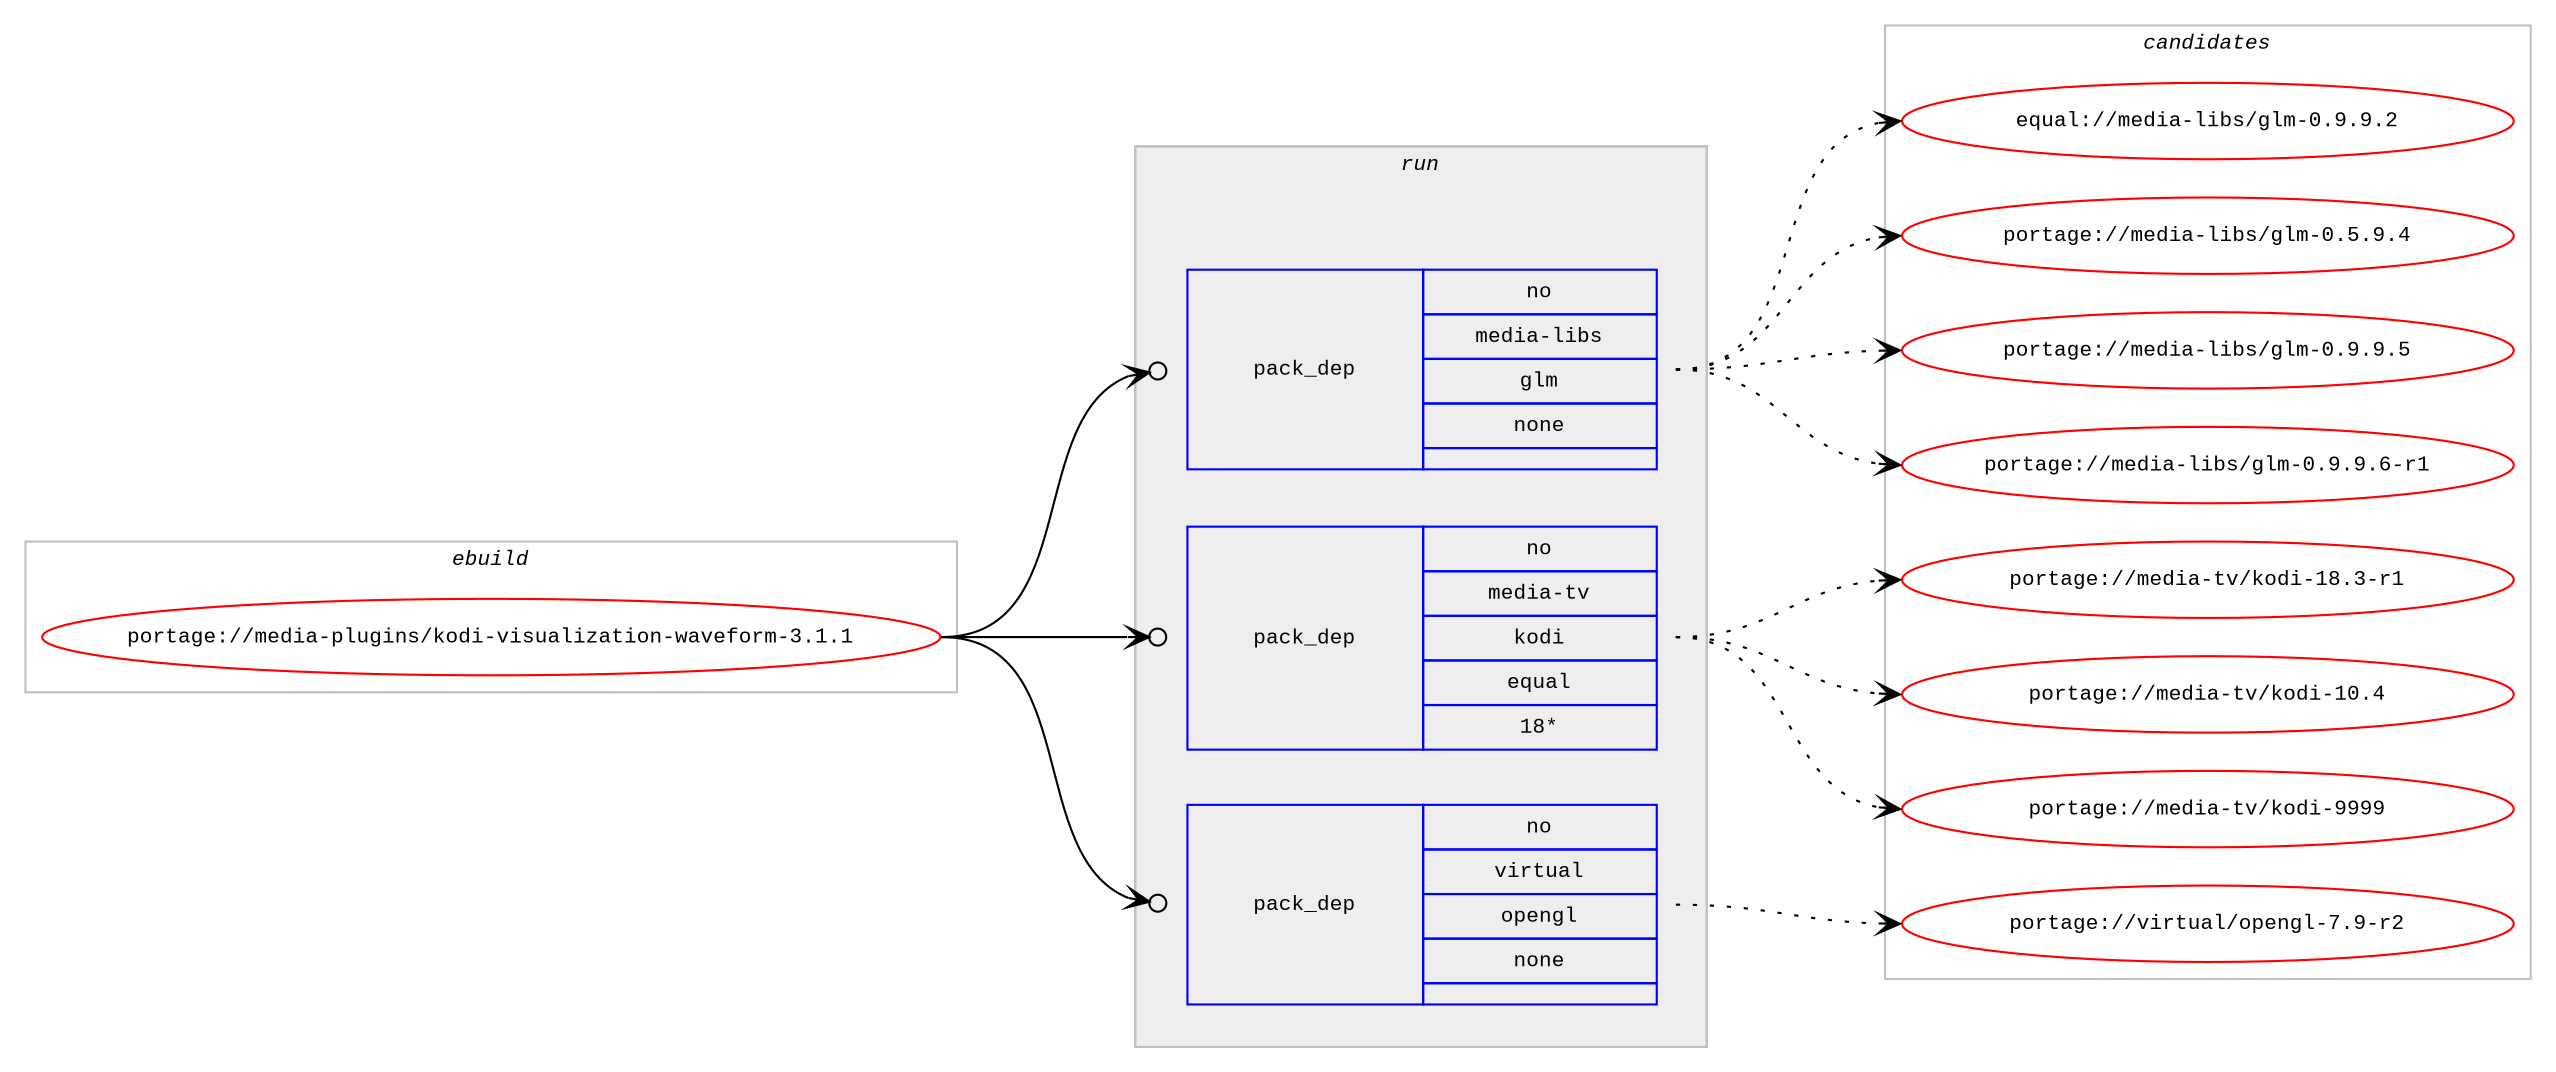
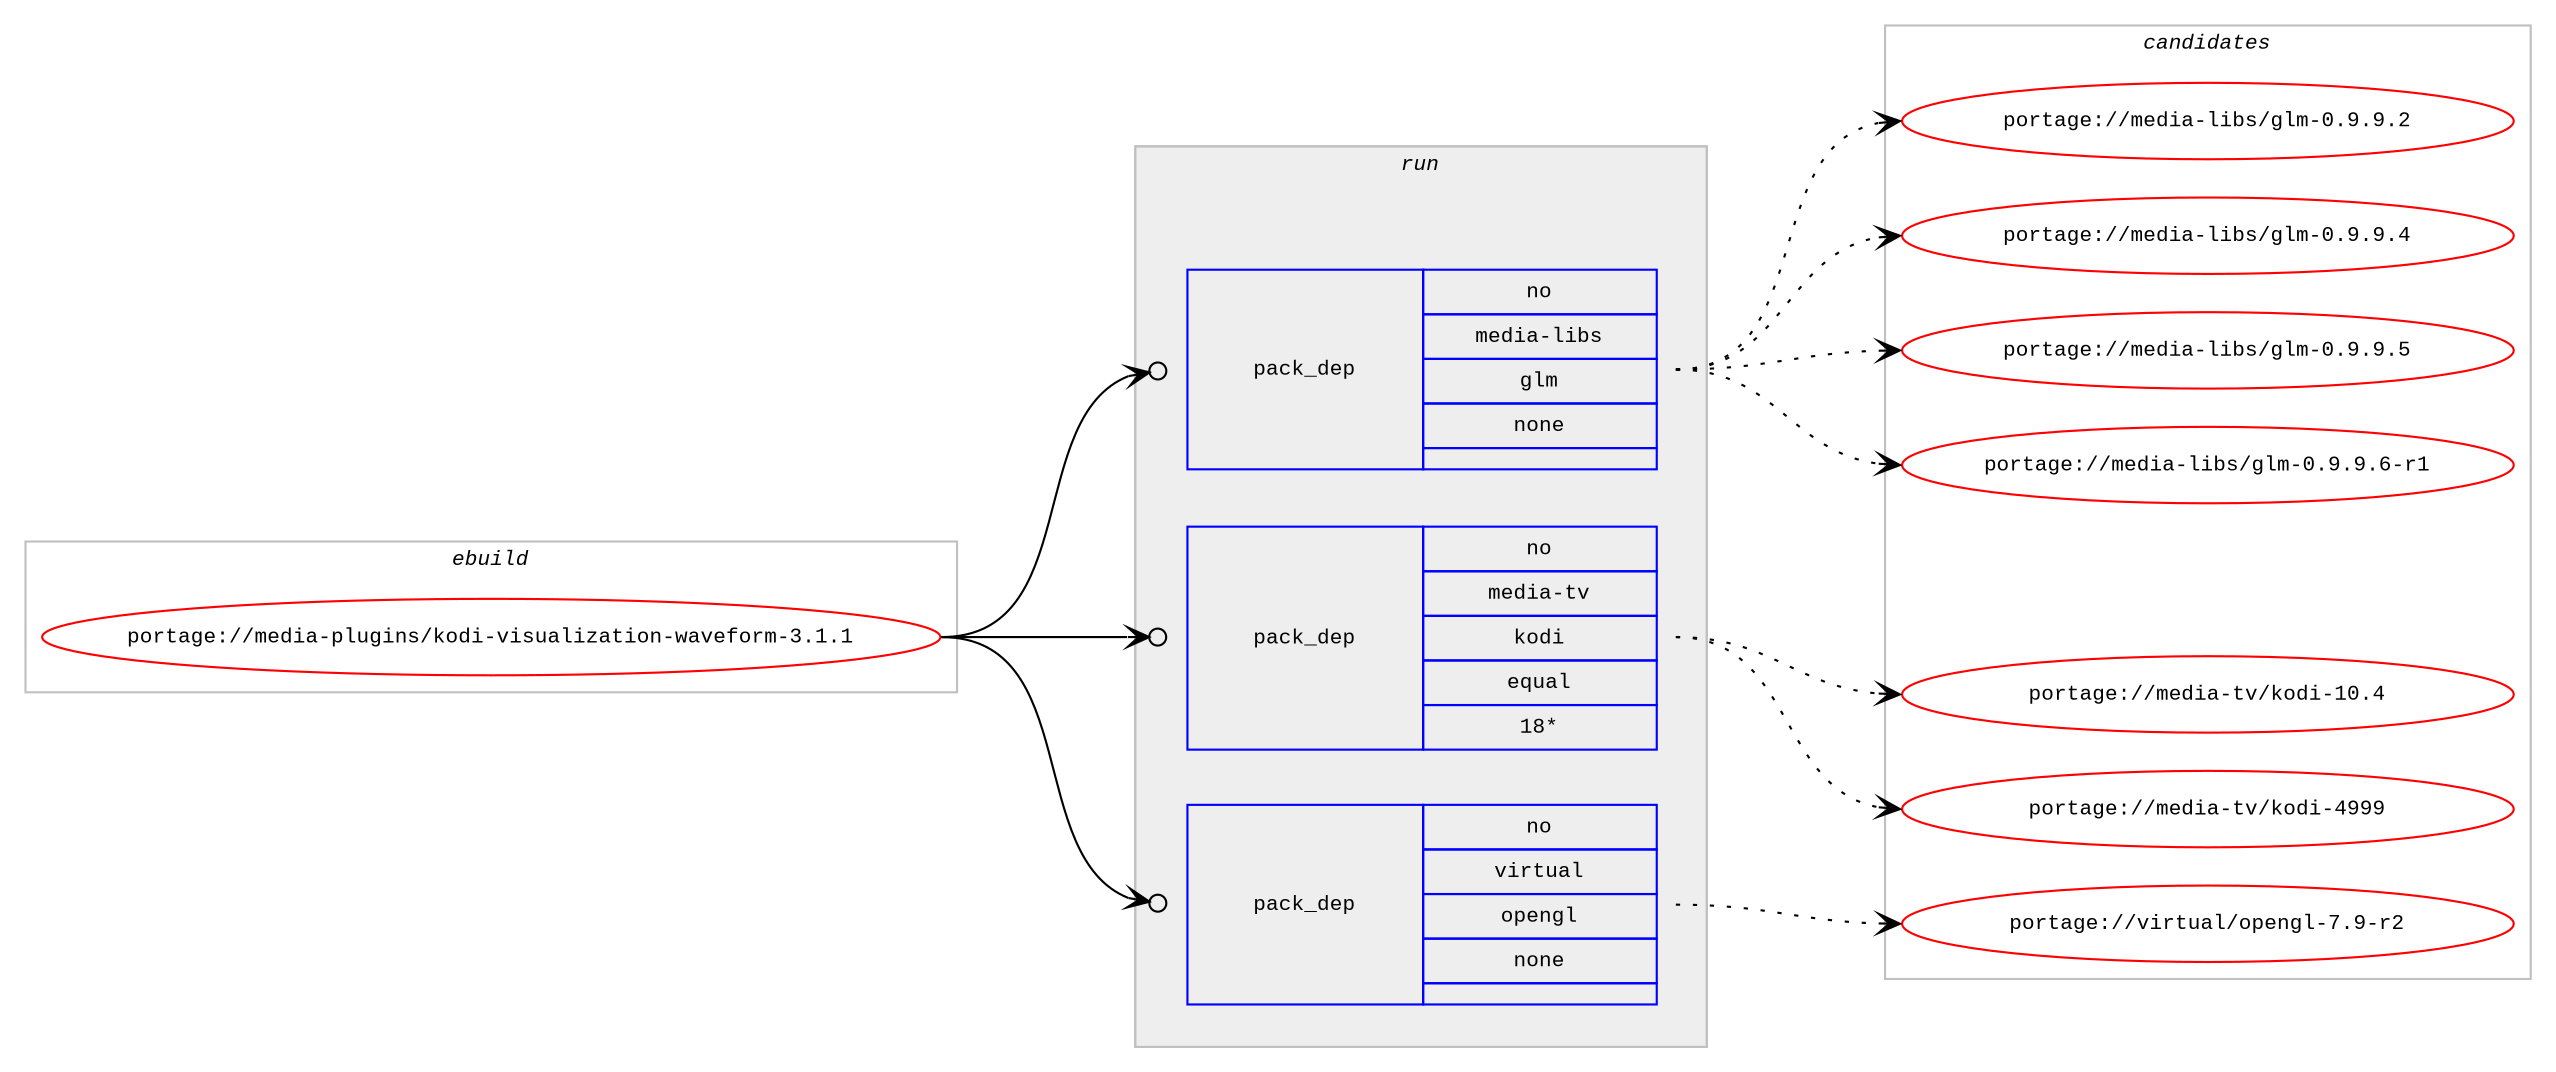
(2208, 121) -> (2208, 121)
(2208, 236) -> (2208, 236)
(2208, 580) -> none
(2208, 809) -> (2208, 809)
